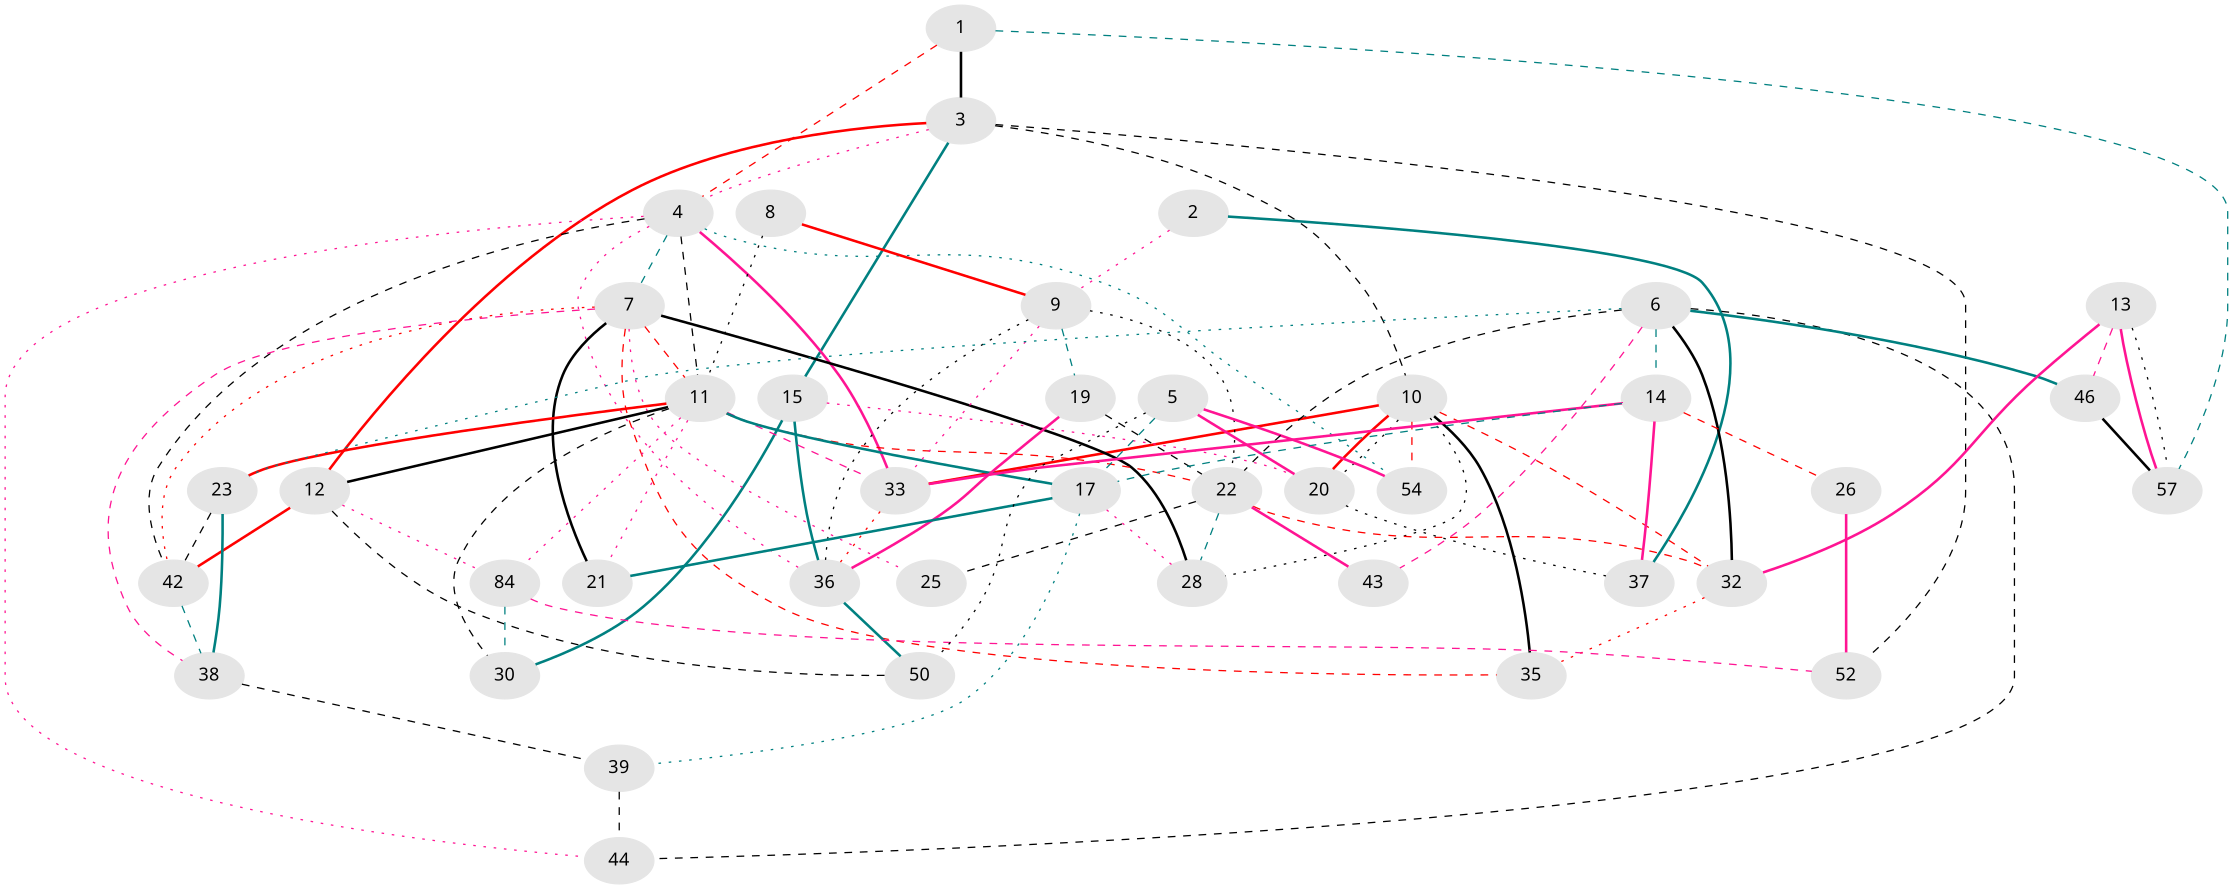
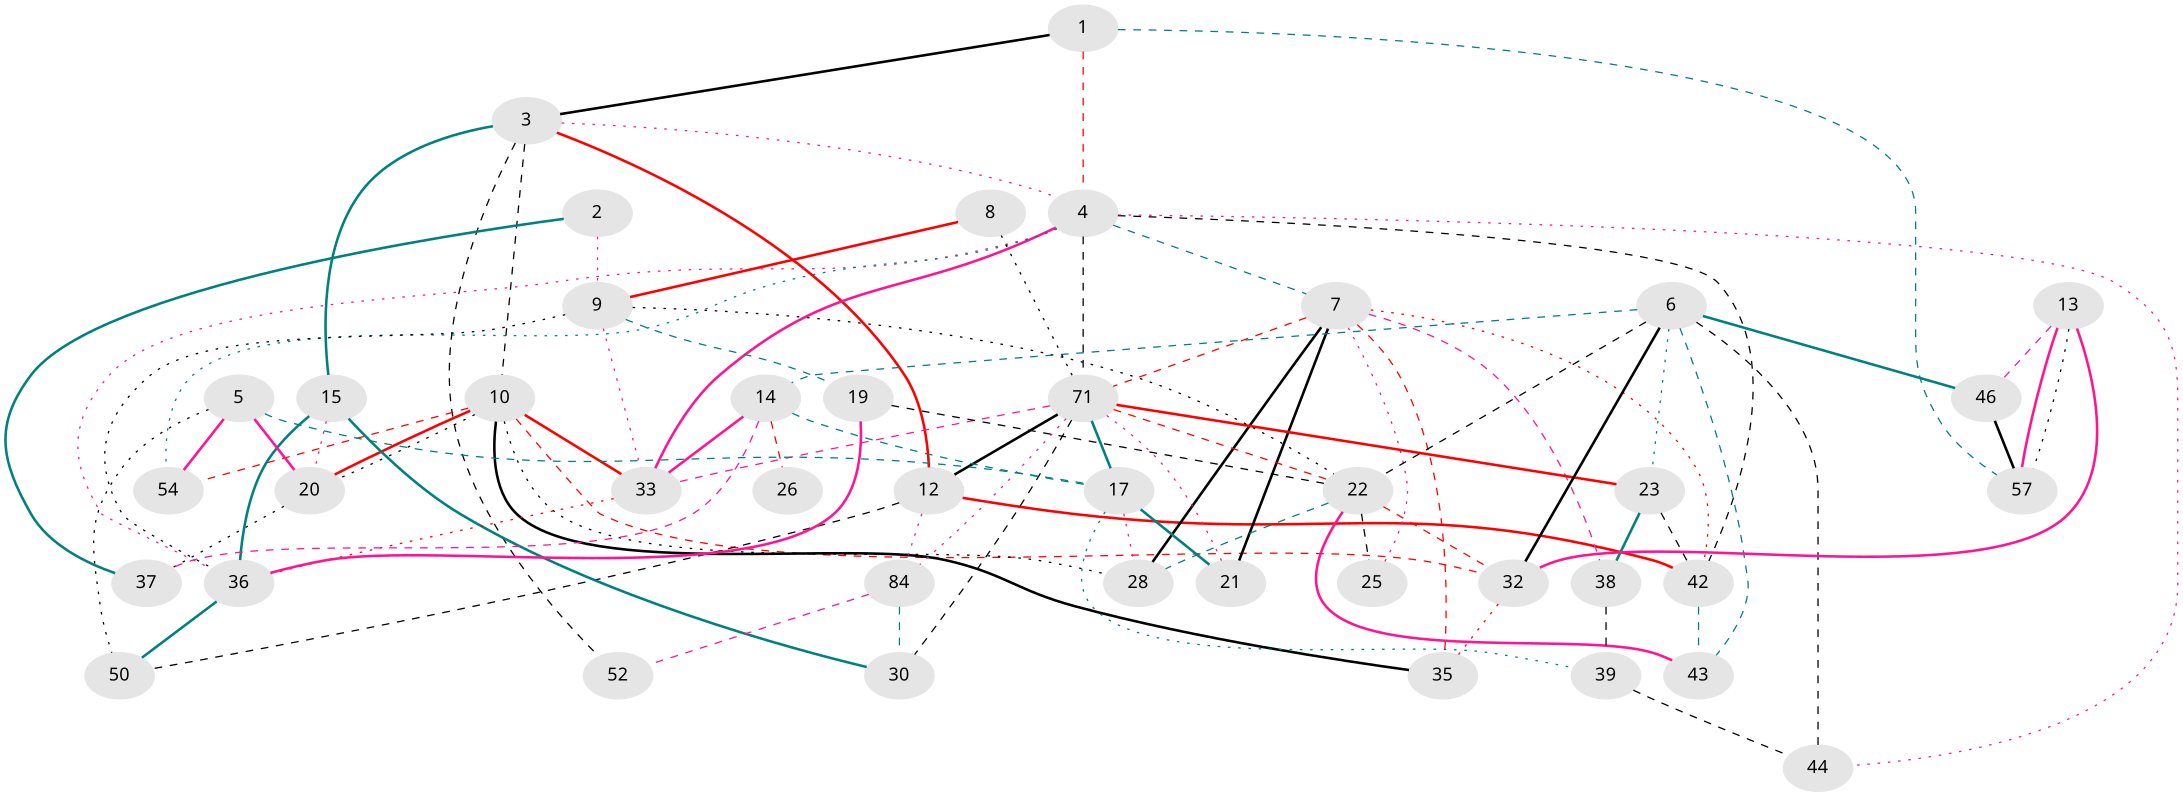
(700, 398) -> (1083, 398)
(1528, 467) -> (1728, 476)
(1649, 491) -> (492, 547)
(1846, 583) -> none
(191, 630) -> (1699, 630)
